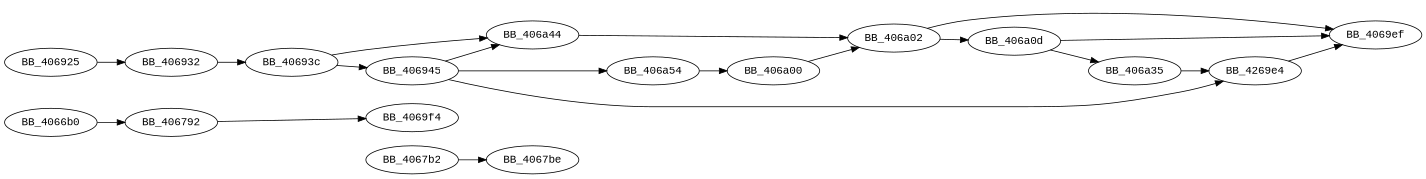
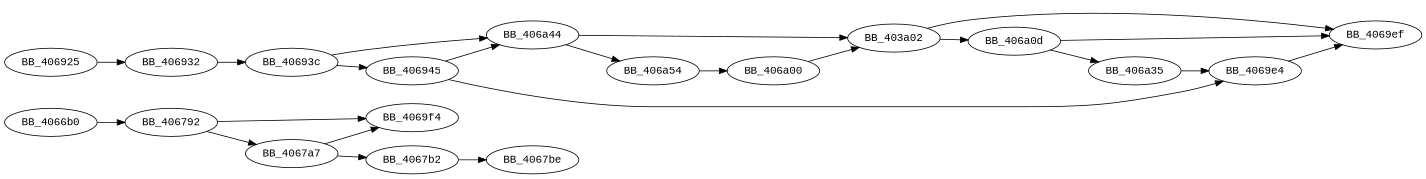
(894, 38) -> (894, 38)
(529, 71) -> (589, 52)
(1255, 71) -> (1255, 71)
none -> (292, 154)
